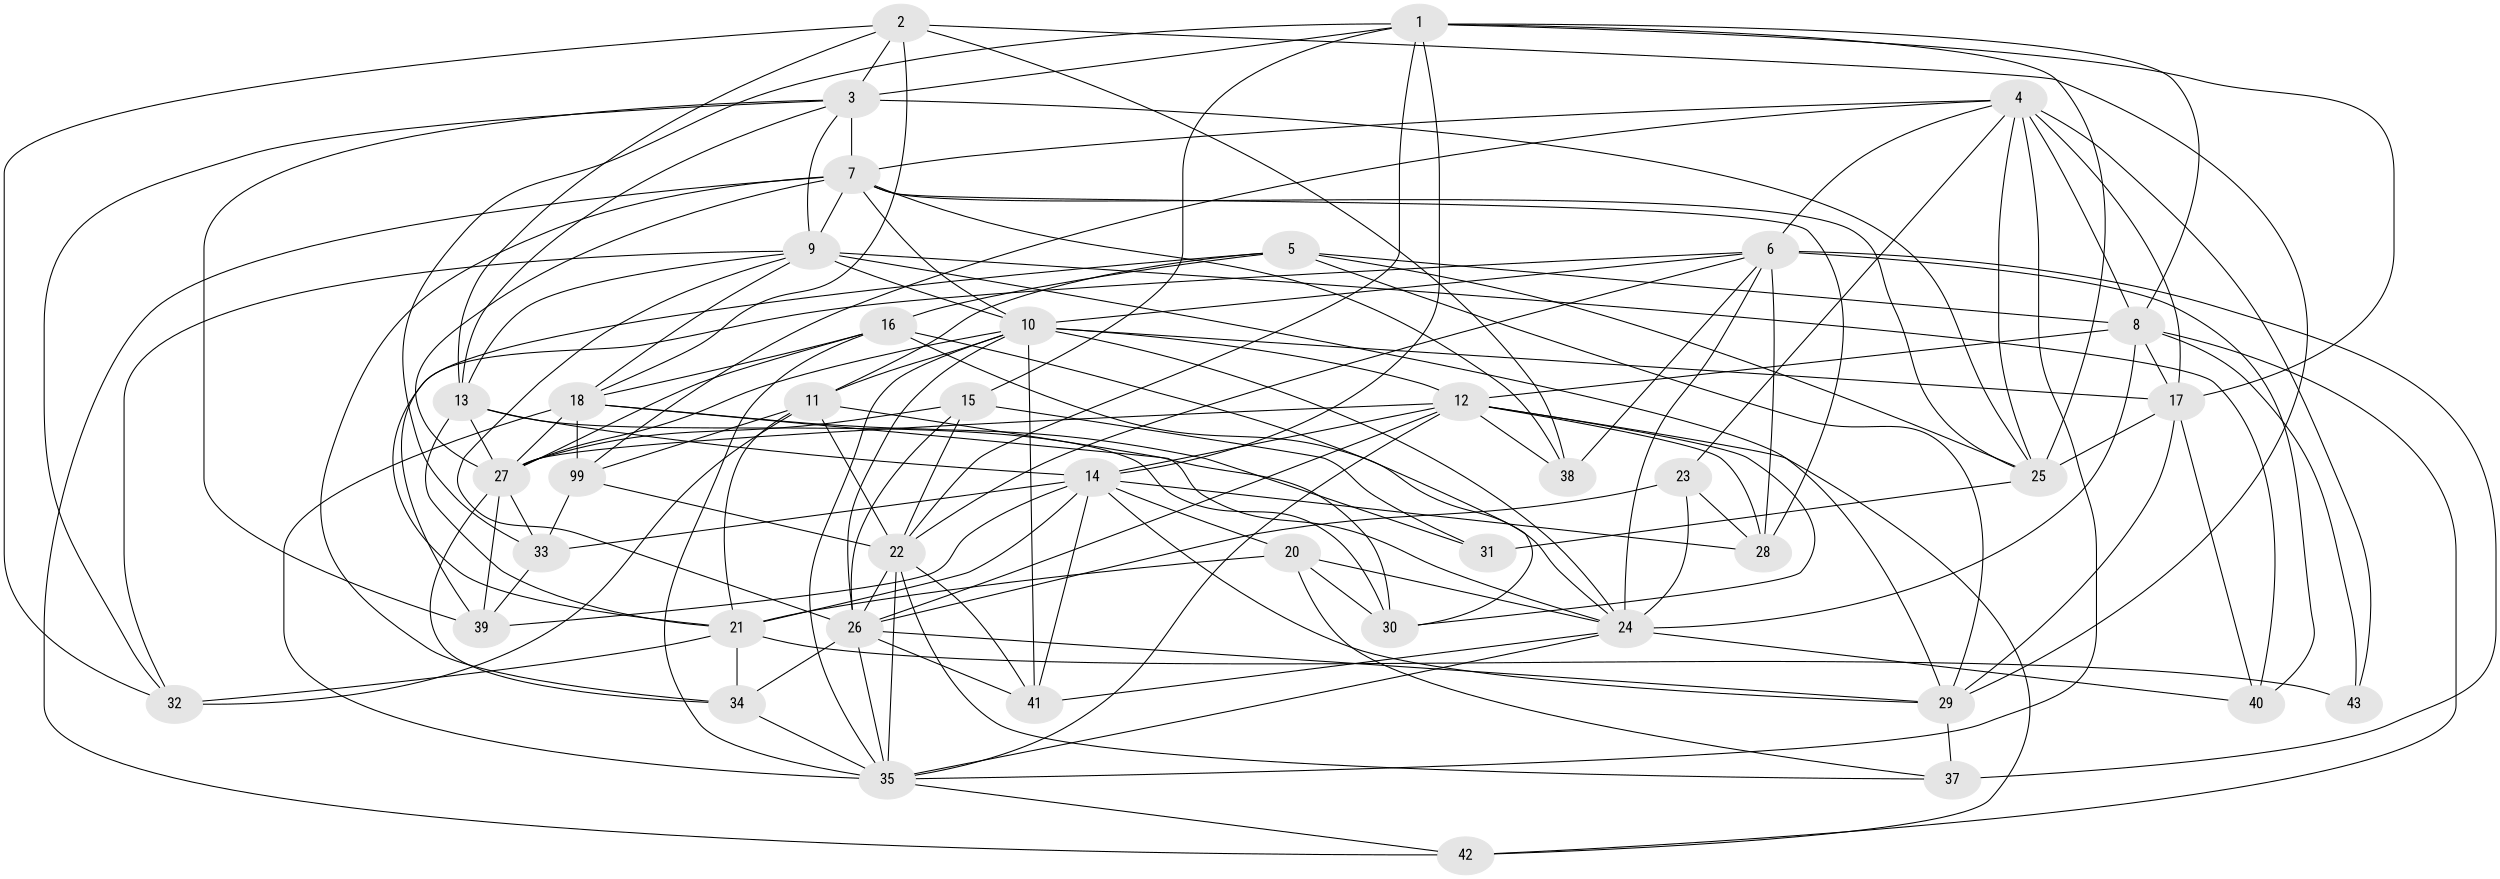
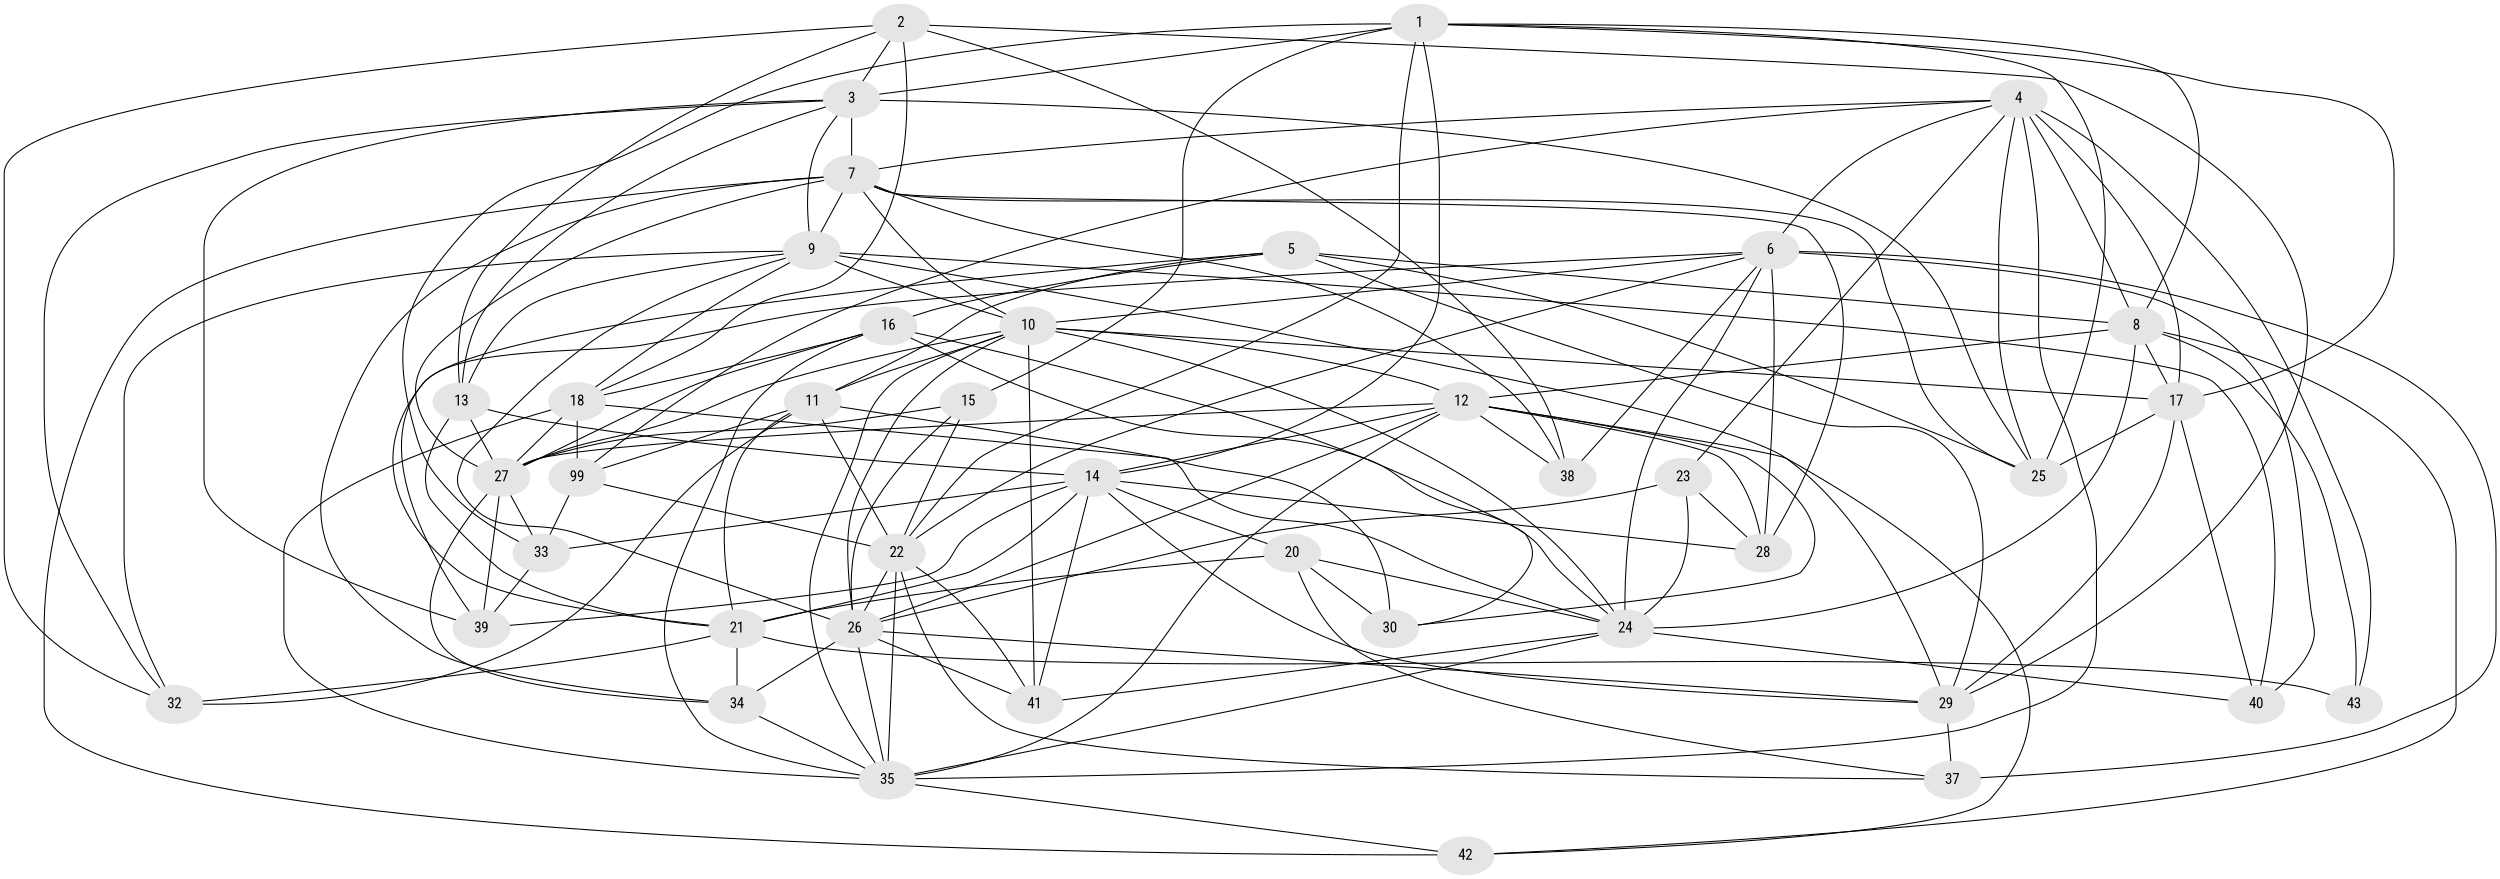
(967, 432) -> none
(1488, 553) -> none
